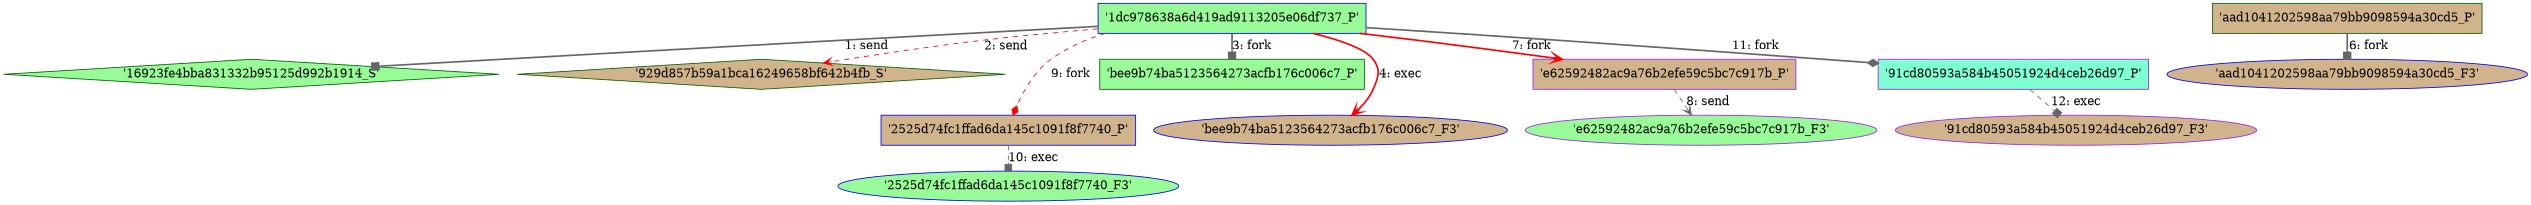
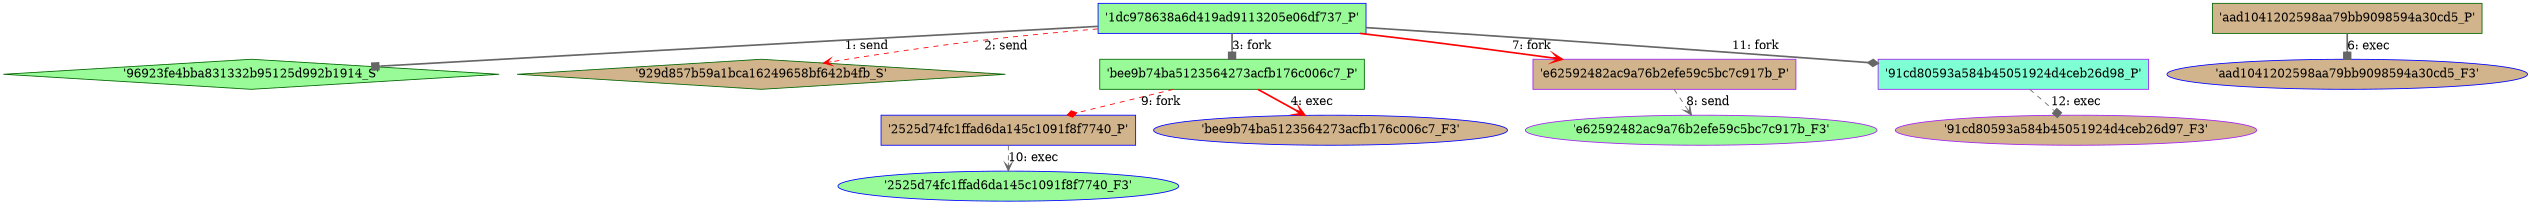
(2369, 46) -> (2369, 46)
(1370, 56) -> (1278, 100)
(1052, 59) -> (1125, 101)
(251, 74) -> (251, 74)
(2013, 74) -> (2013, 74)
(1008, 154) -> (1008, 154)
